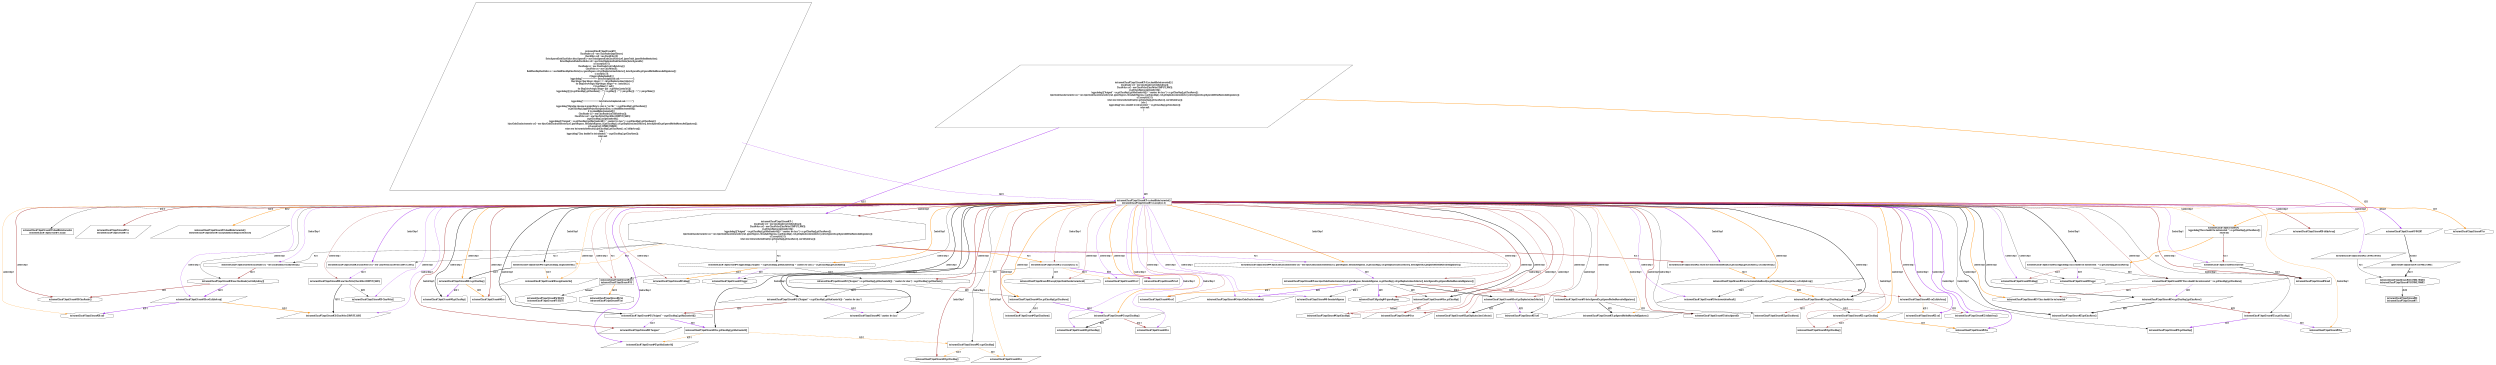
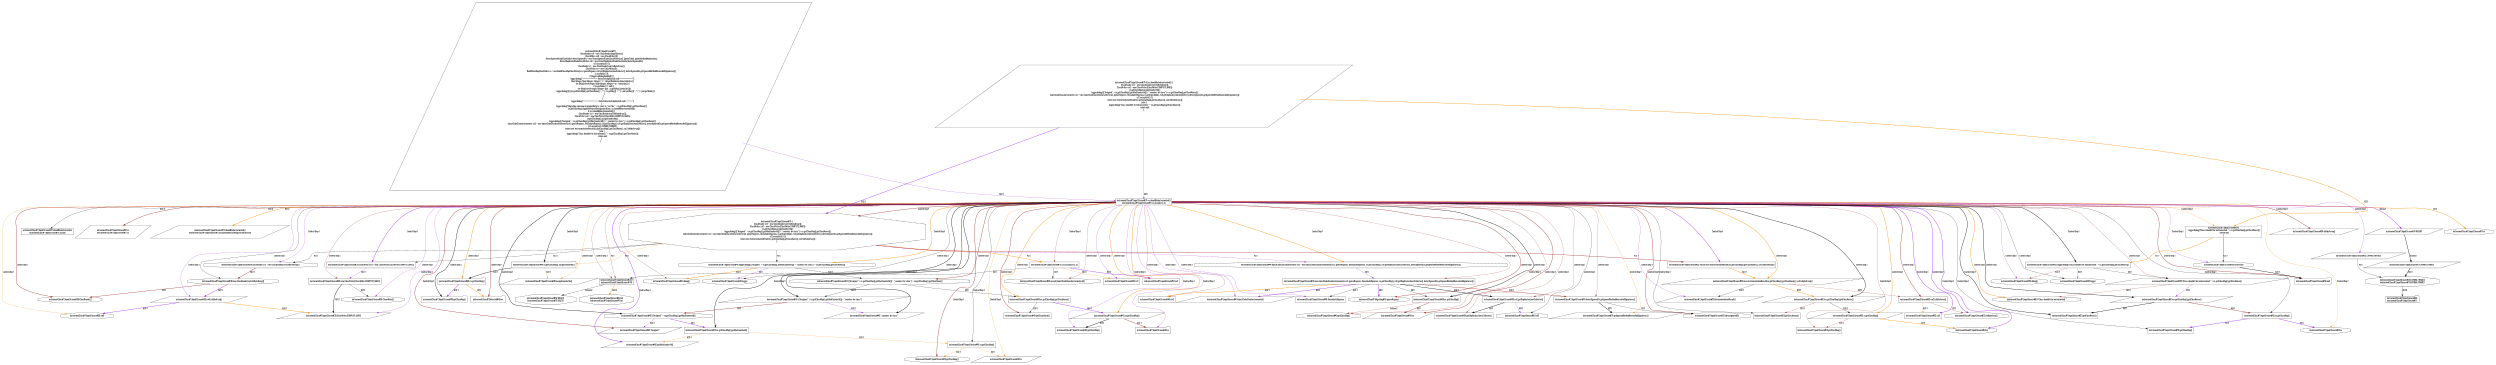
(2412, 265) -> (2412, 265)
(488, 300) -> (488, 300)
(2296, 323) -> (2296, 323)
